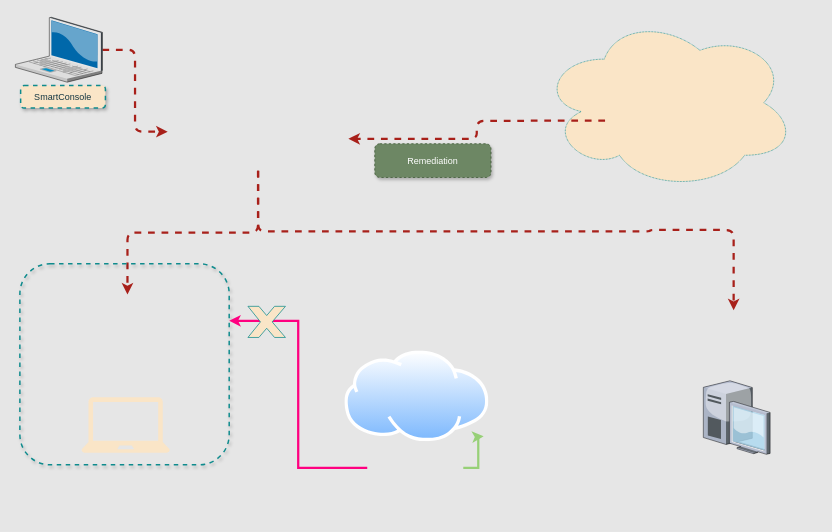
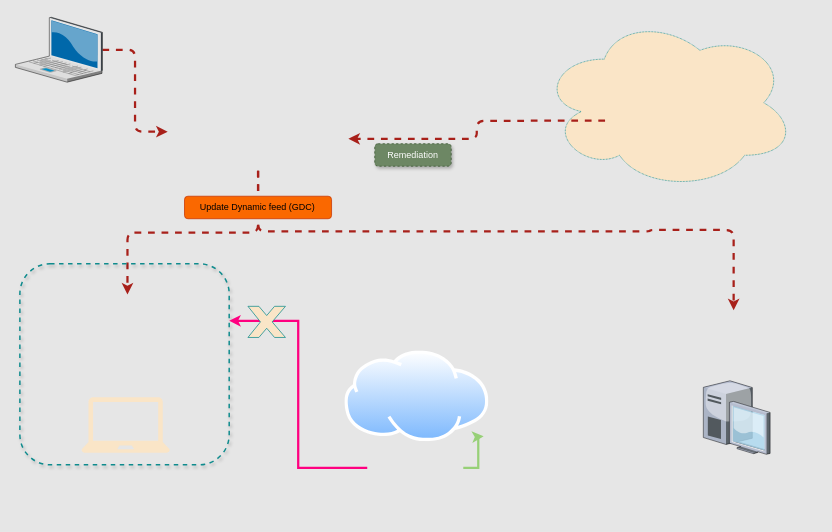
(63, 97) -> none
(433, 161) -> (413, 155)
none -> (258, 207)
